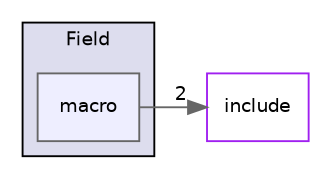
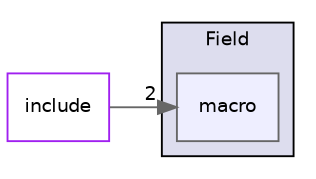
(166, 107) -> (134, 107)
